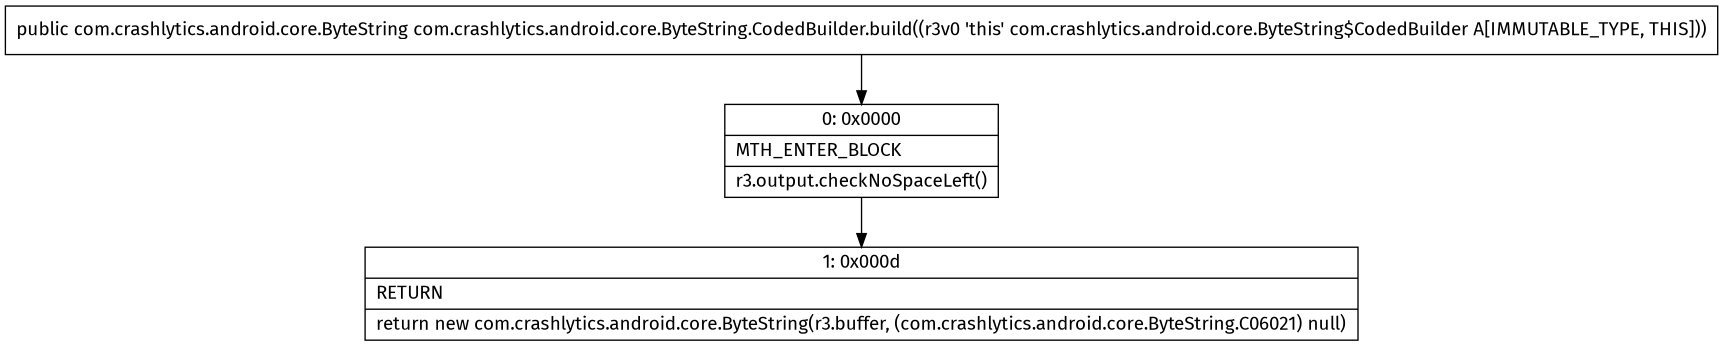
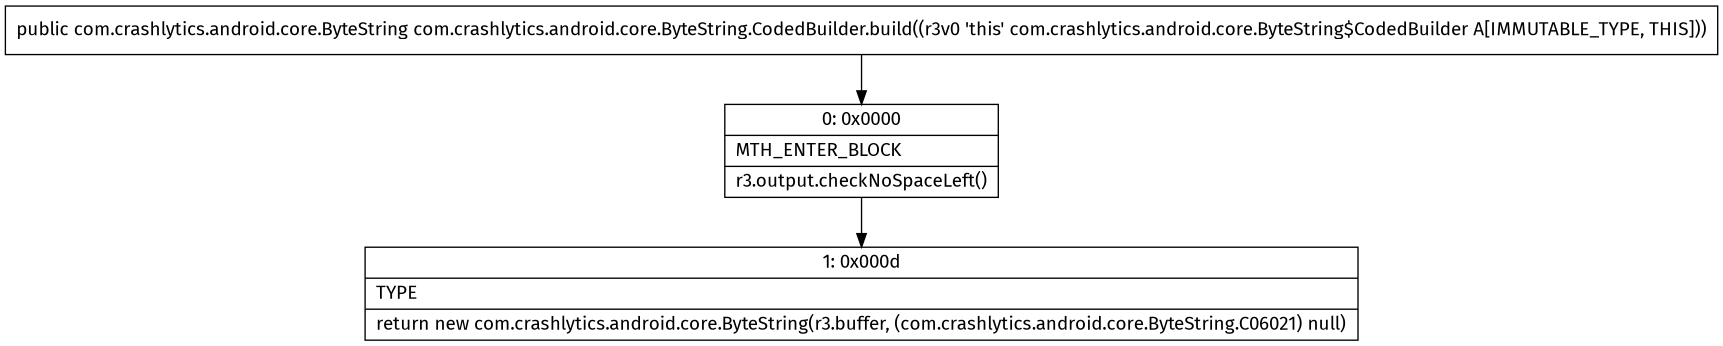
(410, 293) -> (397, 293)
